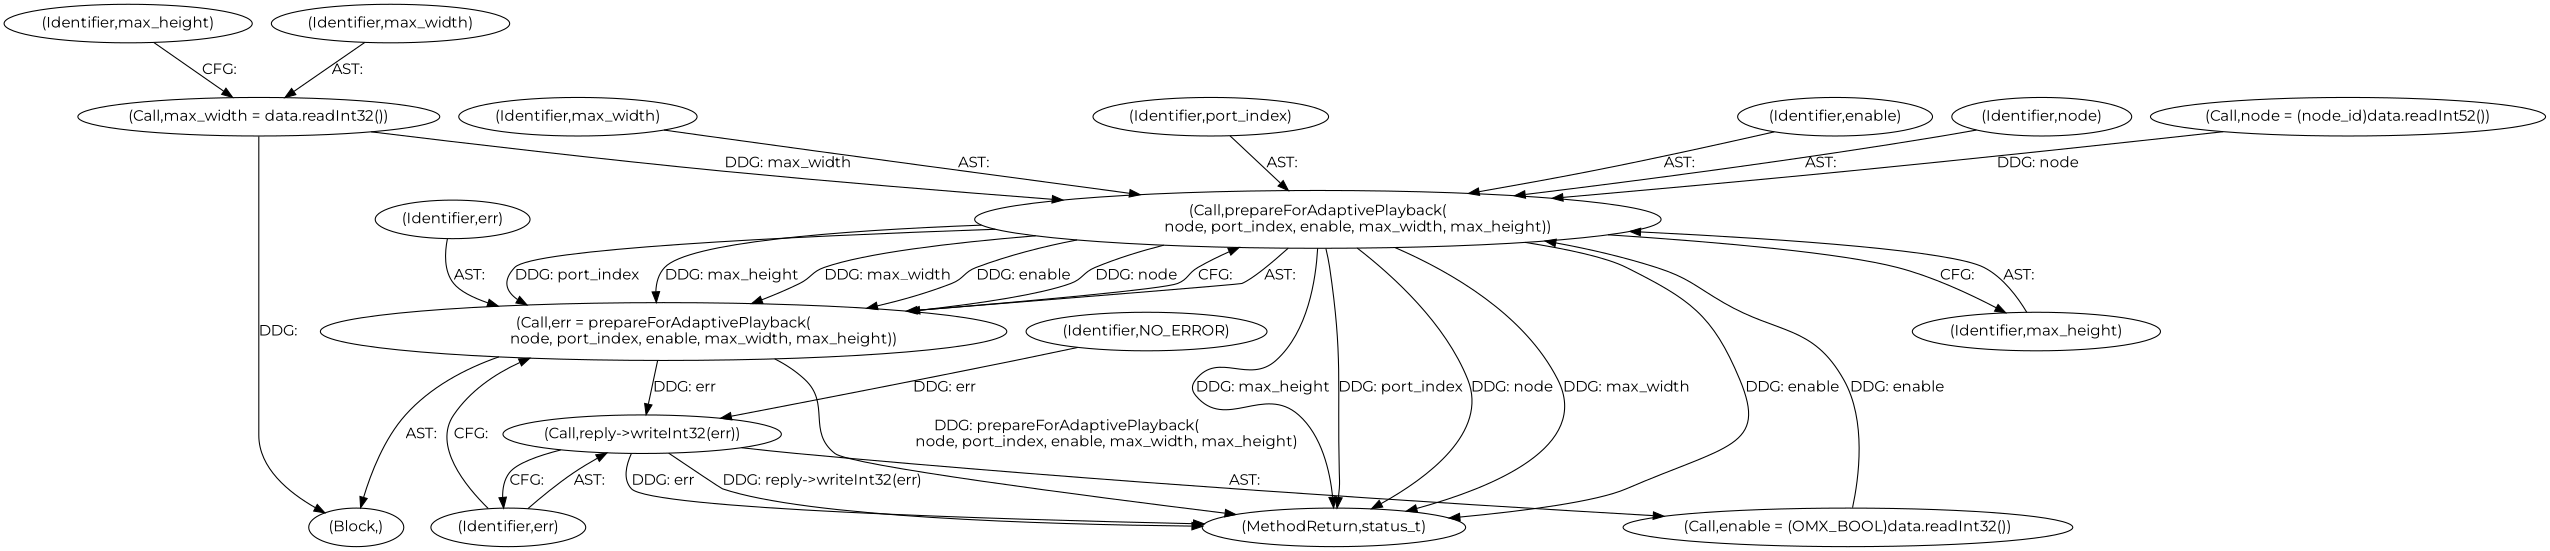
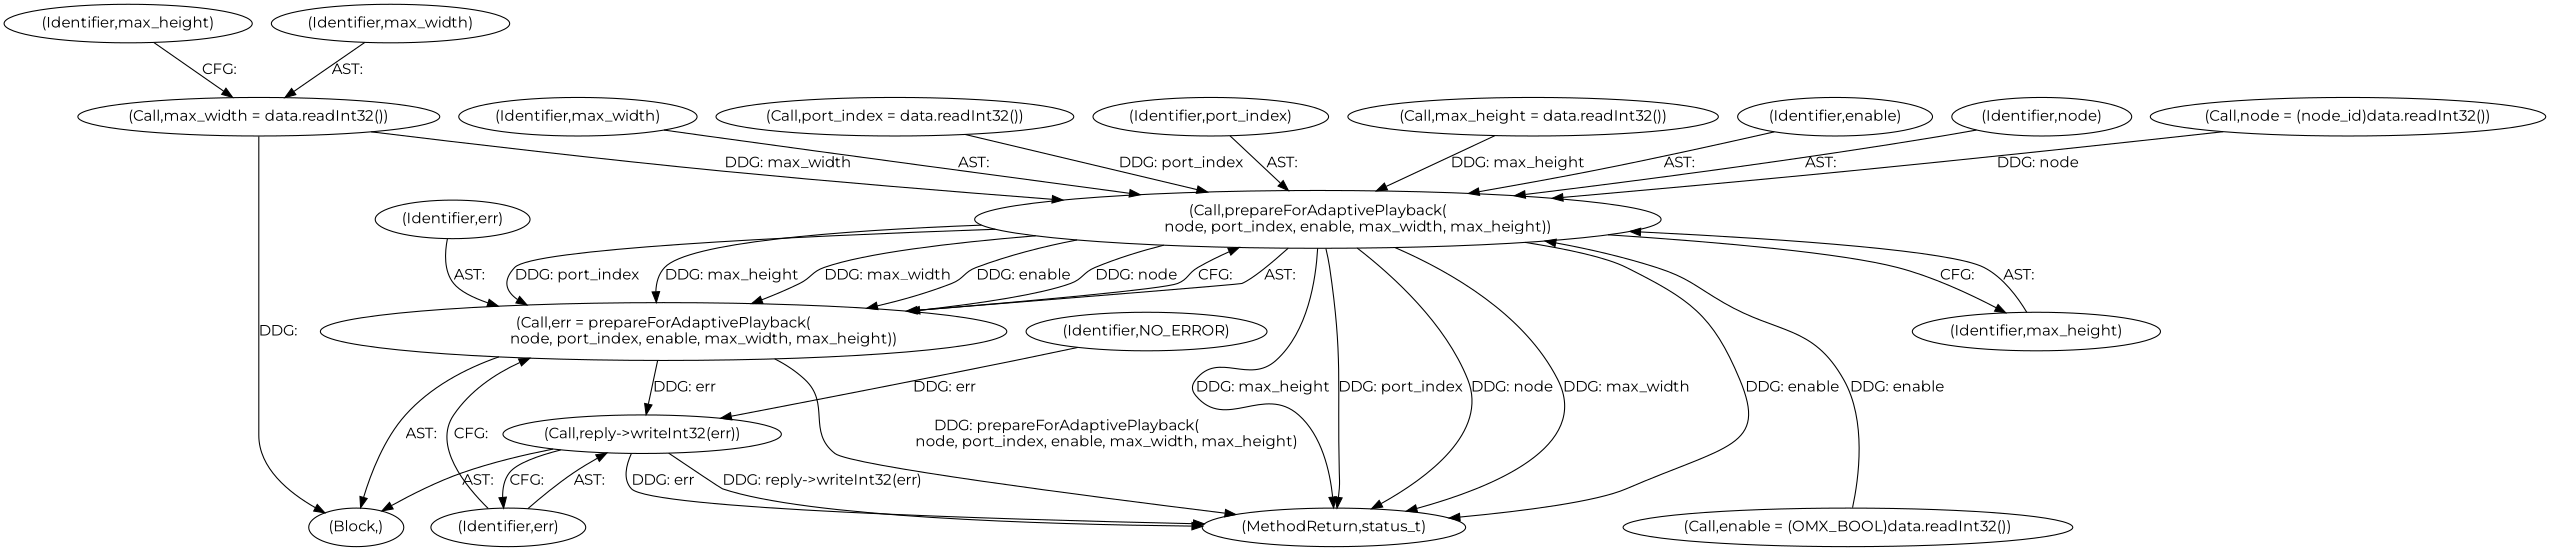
none -> (895, 117)
none -> (1533, 117)
(2348, 117) -> (2348, 117)
(1197, 486) -> (470, 470)
